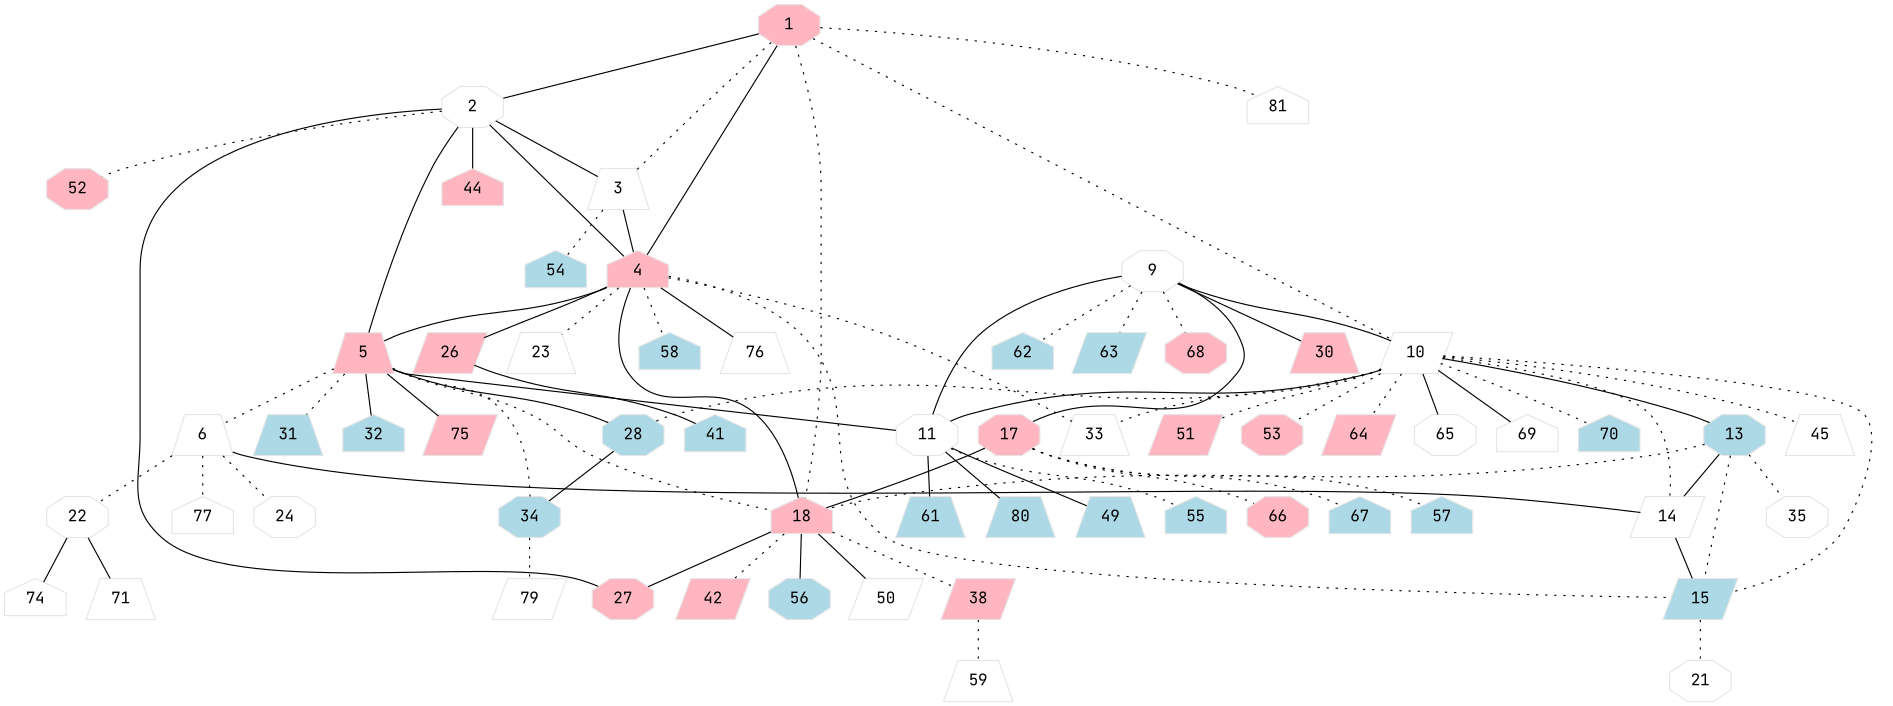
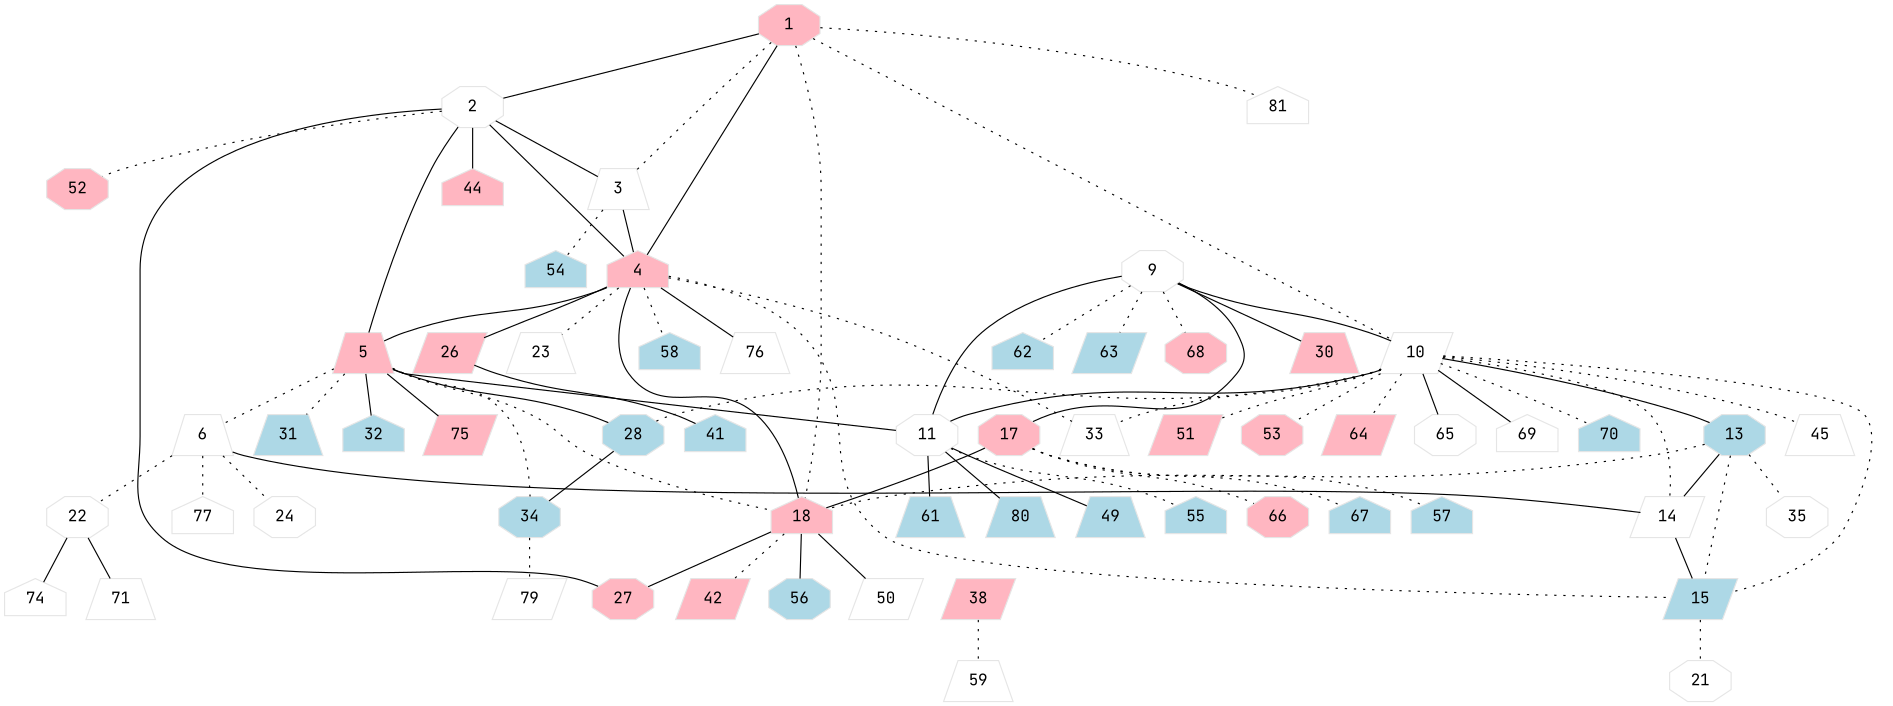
(893, 560) -> none
